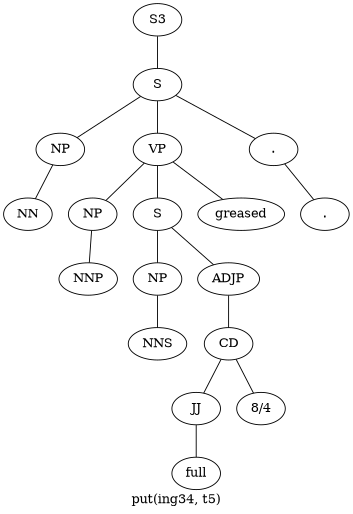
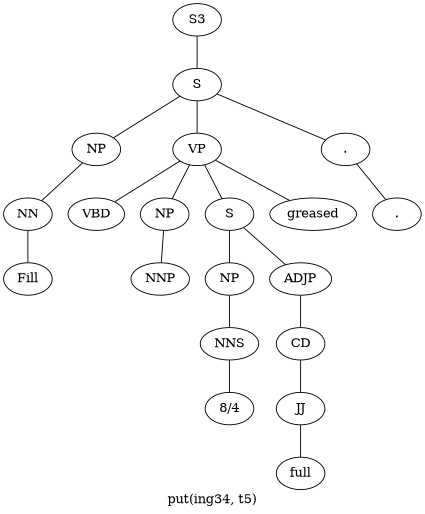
none -> (96, 214)
none -> (28, 279)
(245, 376) -> (229, 376)
